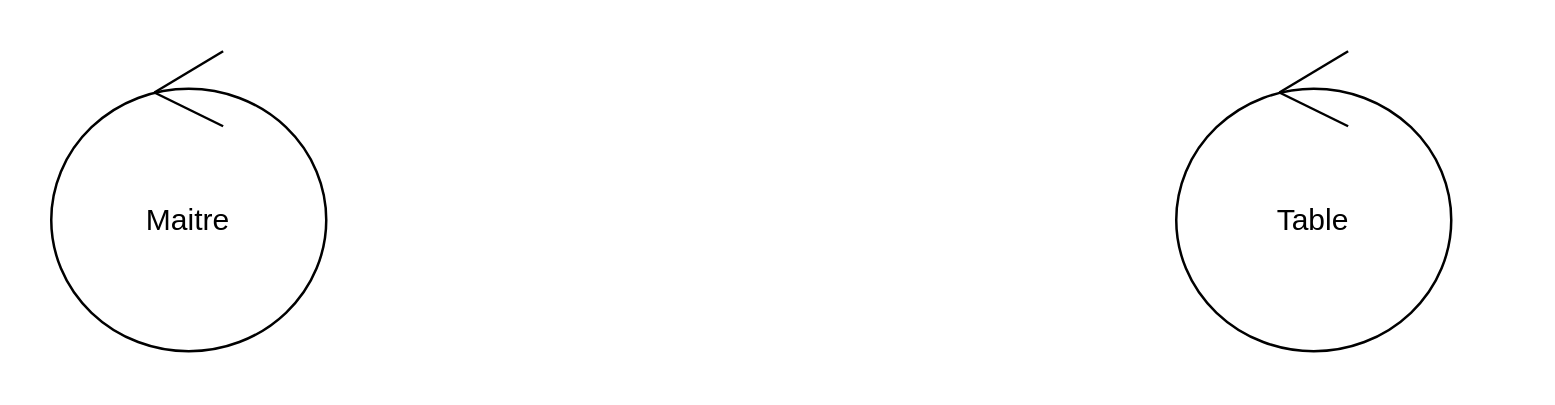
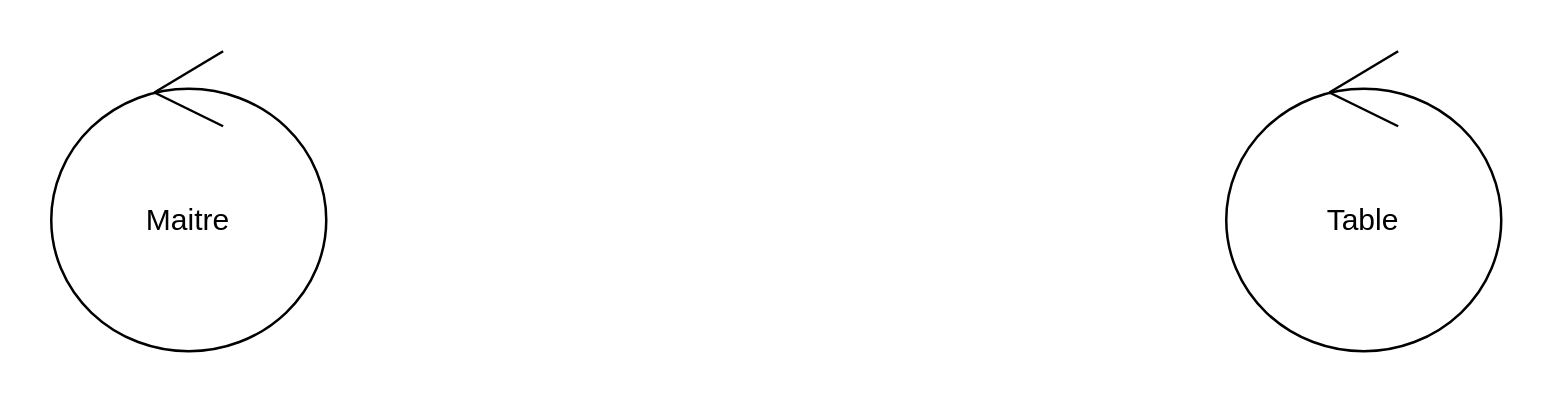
(1314, 201) -> (1364, 201)
